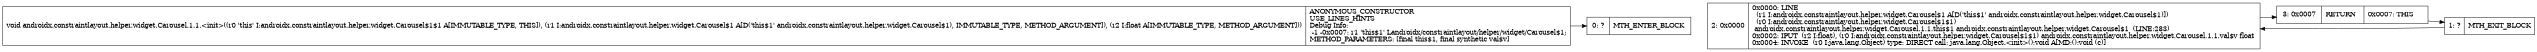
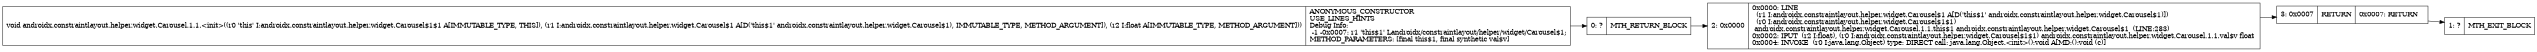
(2394, 15) -> (2392, 15)
(1649, 26) -> (1649, 26)
(2355, 29) -> (1697, 26)
